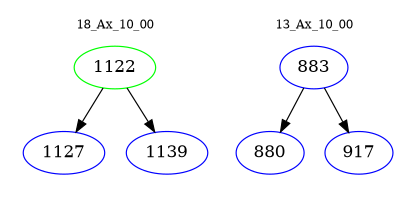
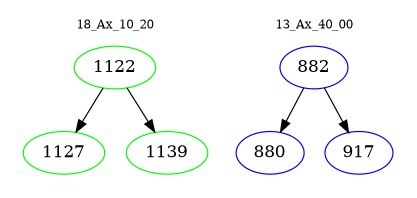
(116, 25) -> (116, 25)
(315, 25) -> (315, 25)
(314, 68) -> (314, 68)
(64, 153) -> (64, 153)
(167, 153) -> (167, 153)
